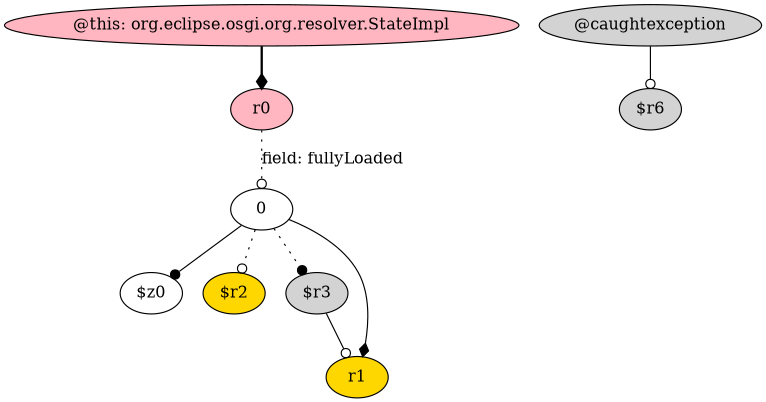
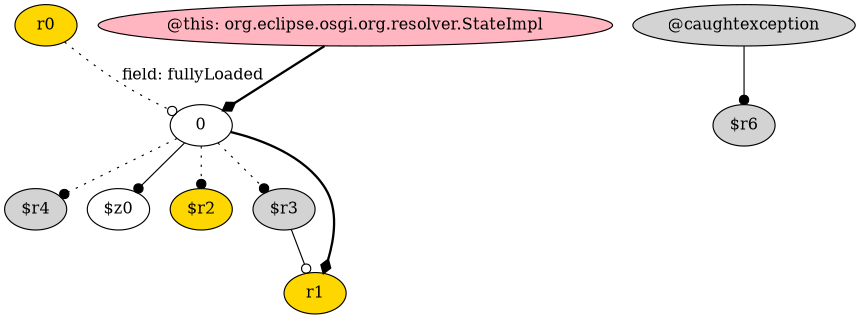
(262, 60) -> (280, 74)
(650, 63) -> (744, 71)
(262, 109) -> (46, 25)
none -> (36, 209)
(249, 247) -> (201, 163)
(354, 266) -> (313, 173)
